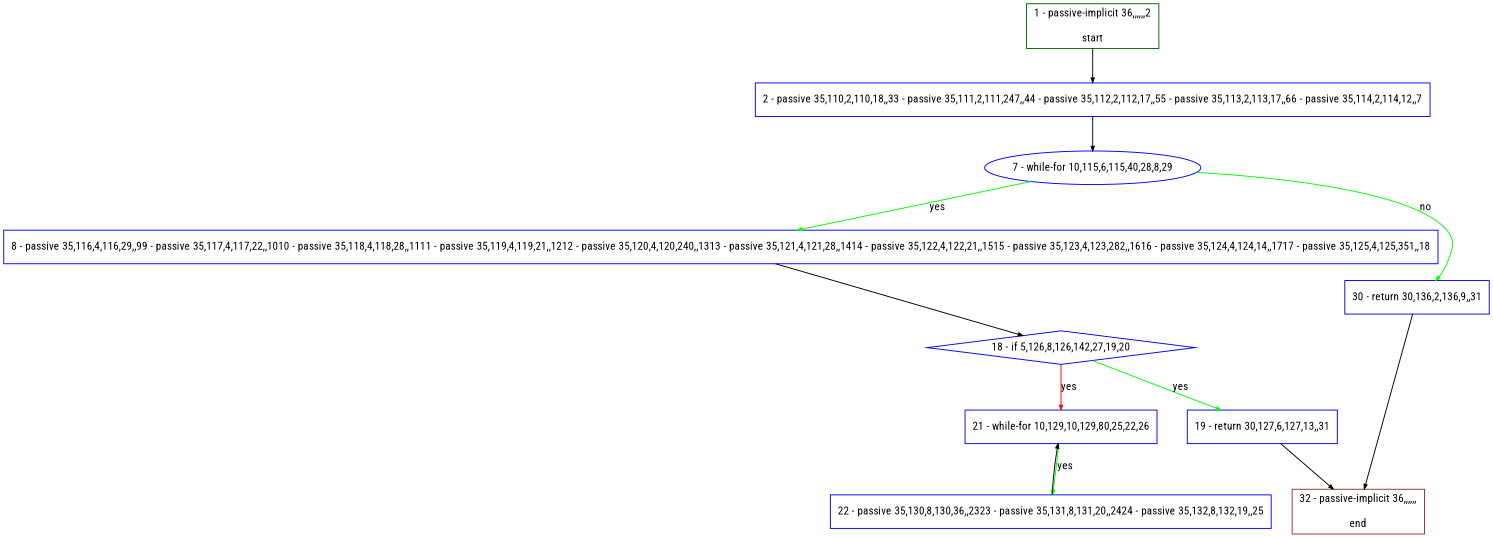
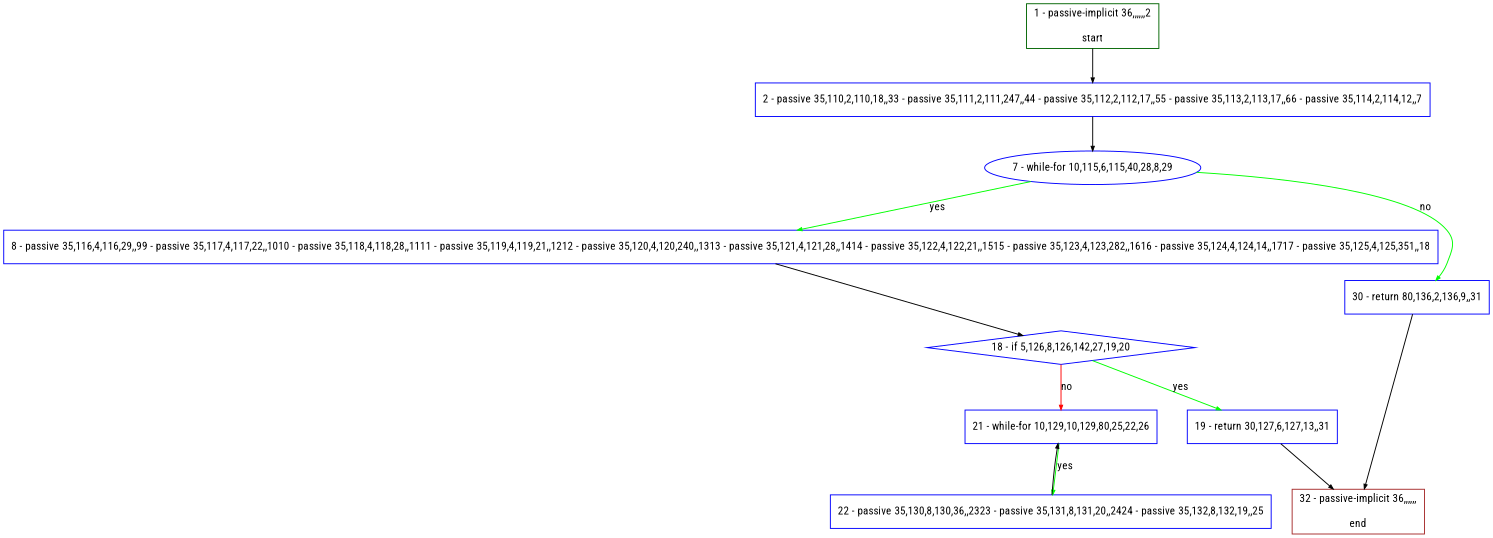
(1417, 297) -> (1417, 297)
(1069, 387) -> (1067, 387)
